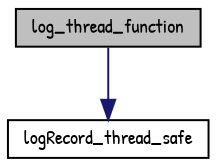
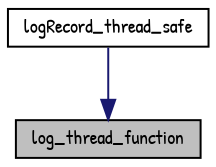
(108, 73) -> (108, 73)
